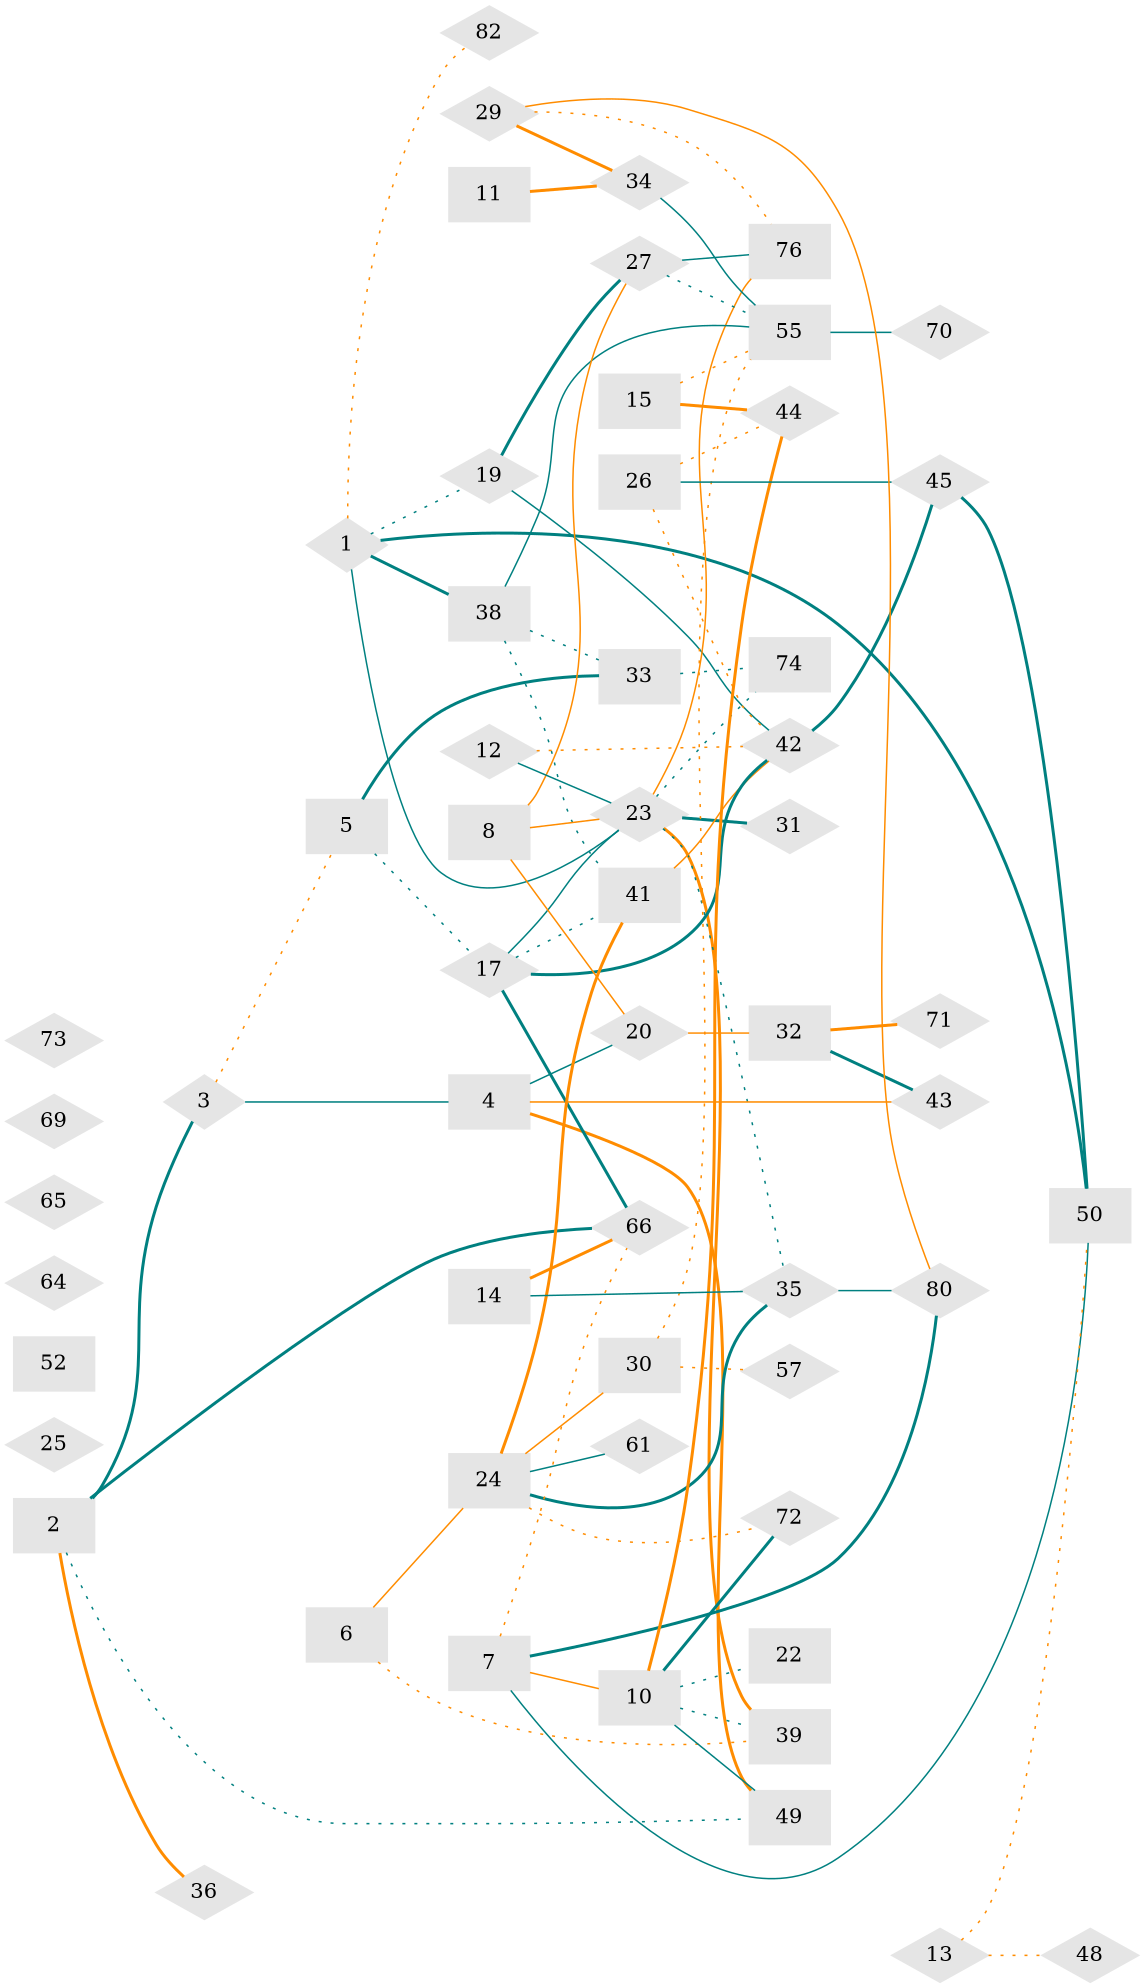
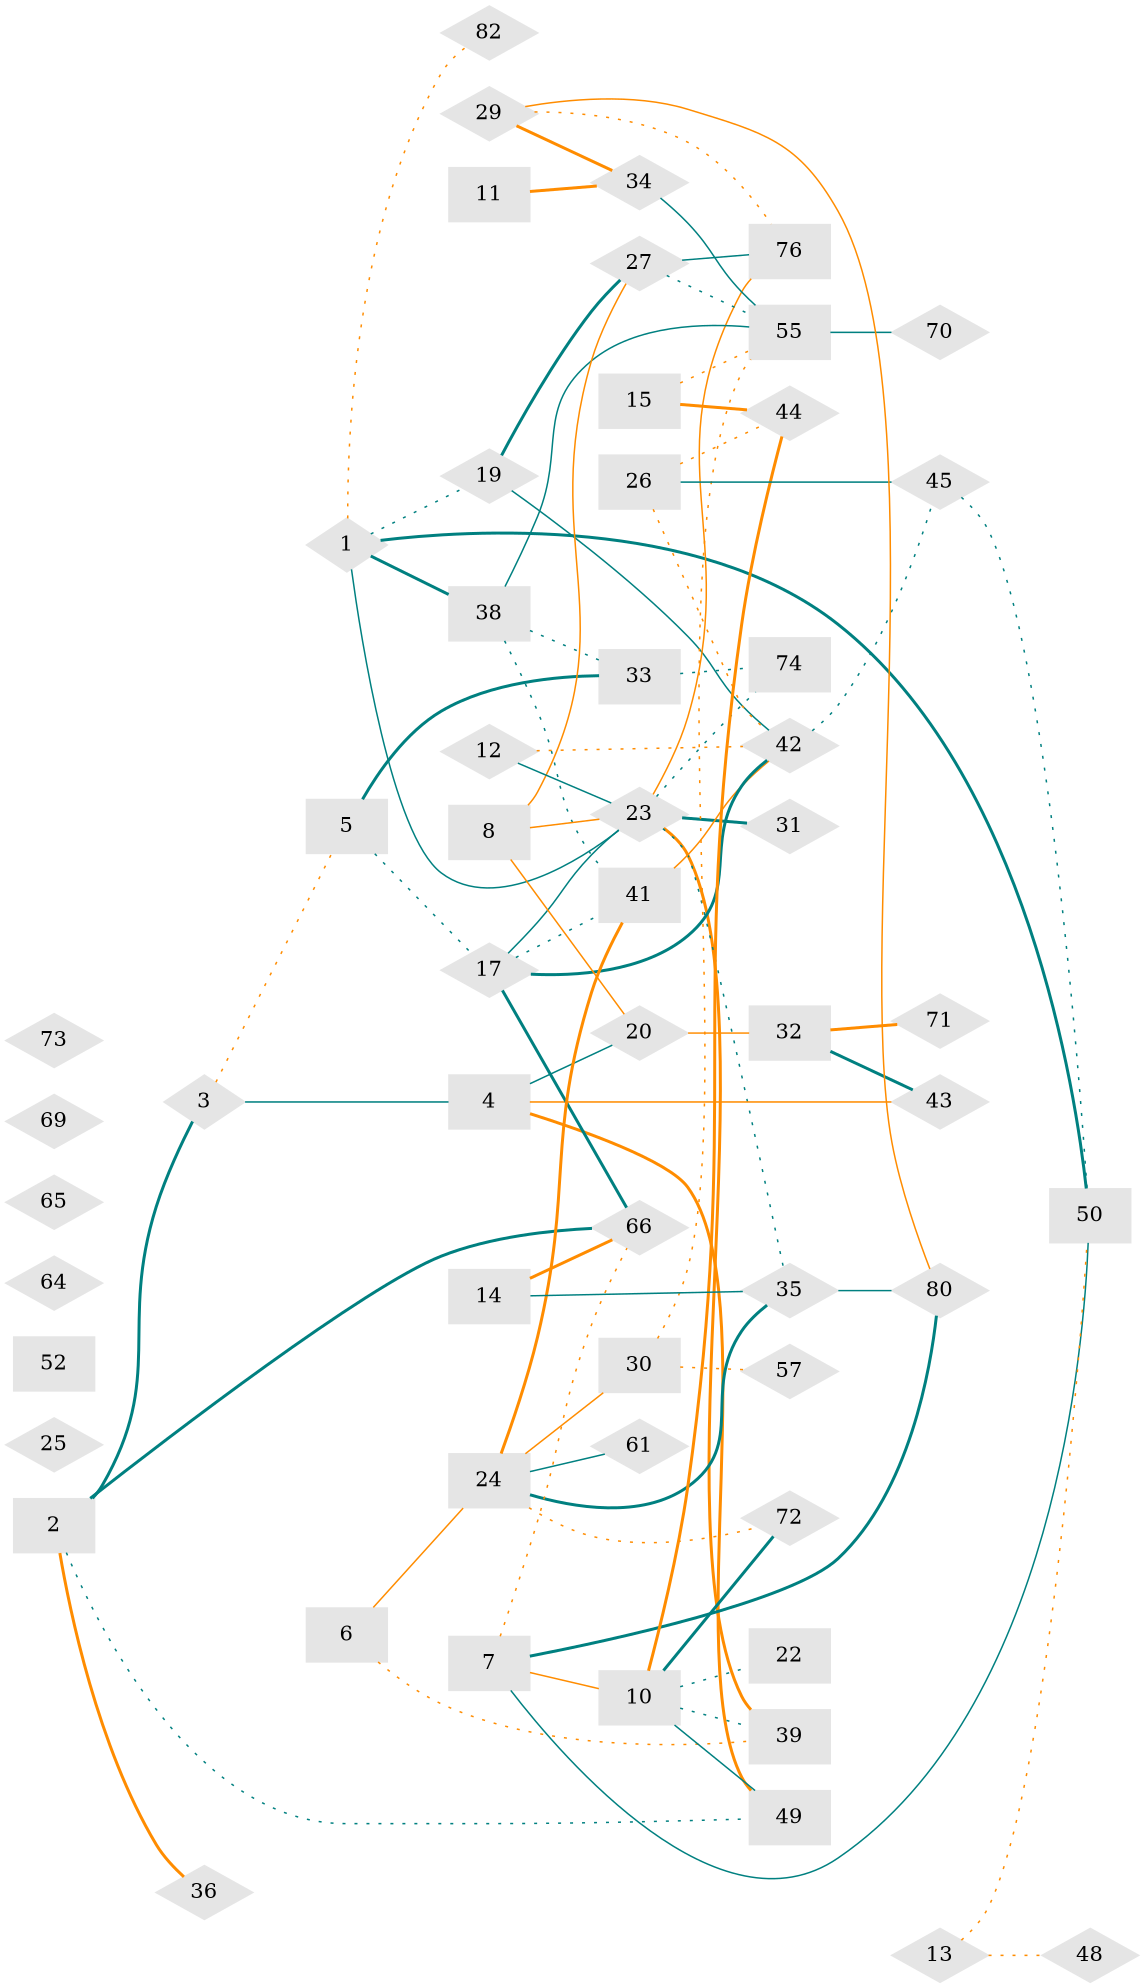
(879, 637) -> (879, 637)
(1053, 835) -> (1053, 835)
